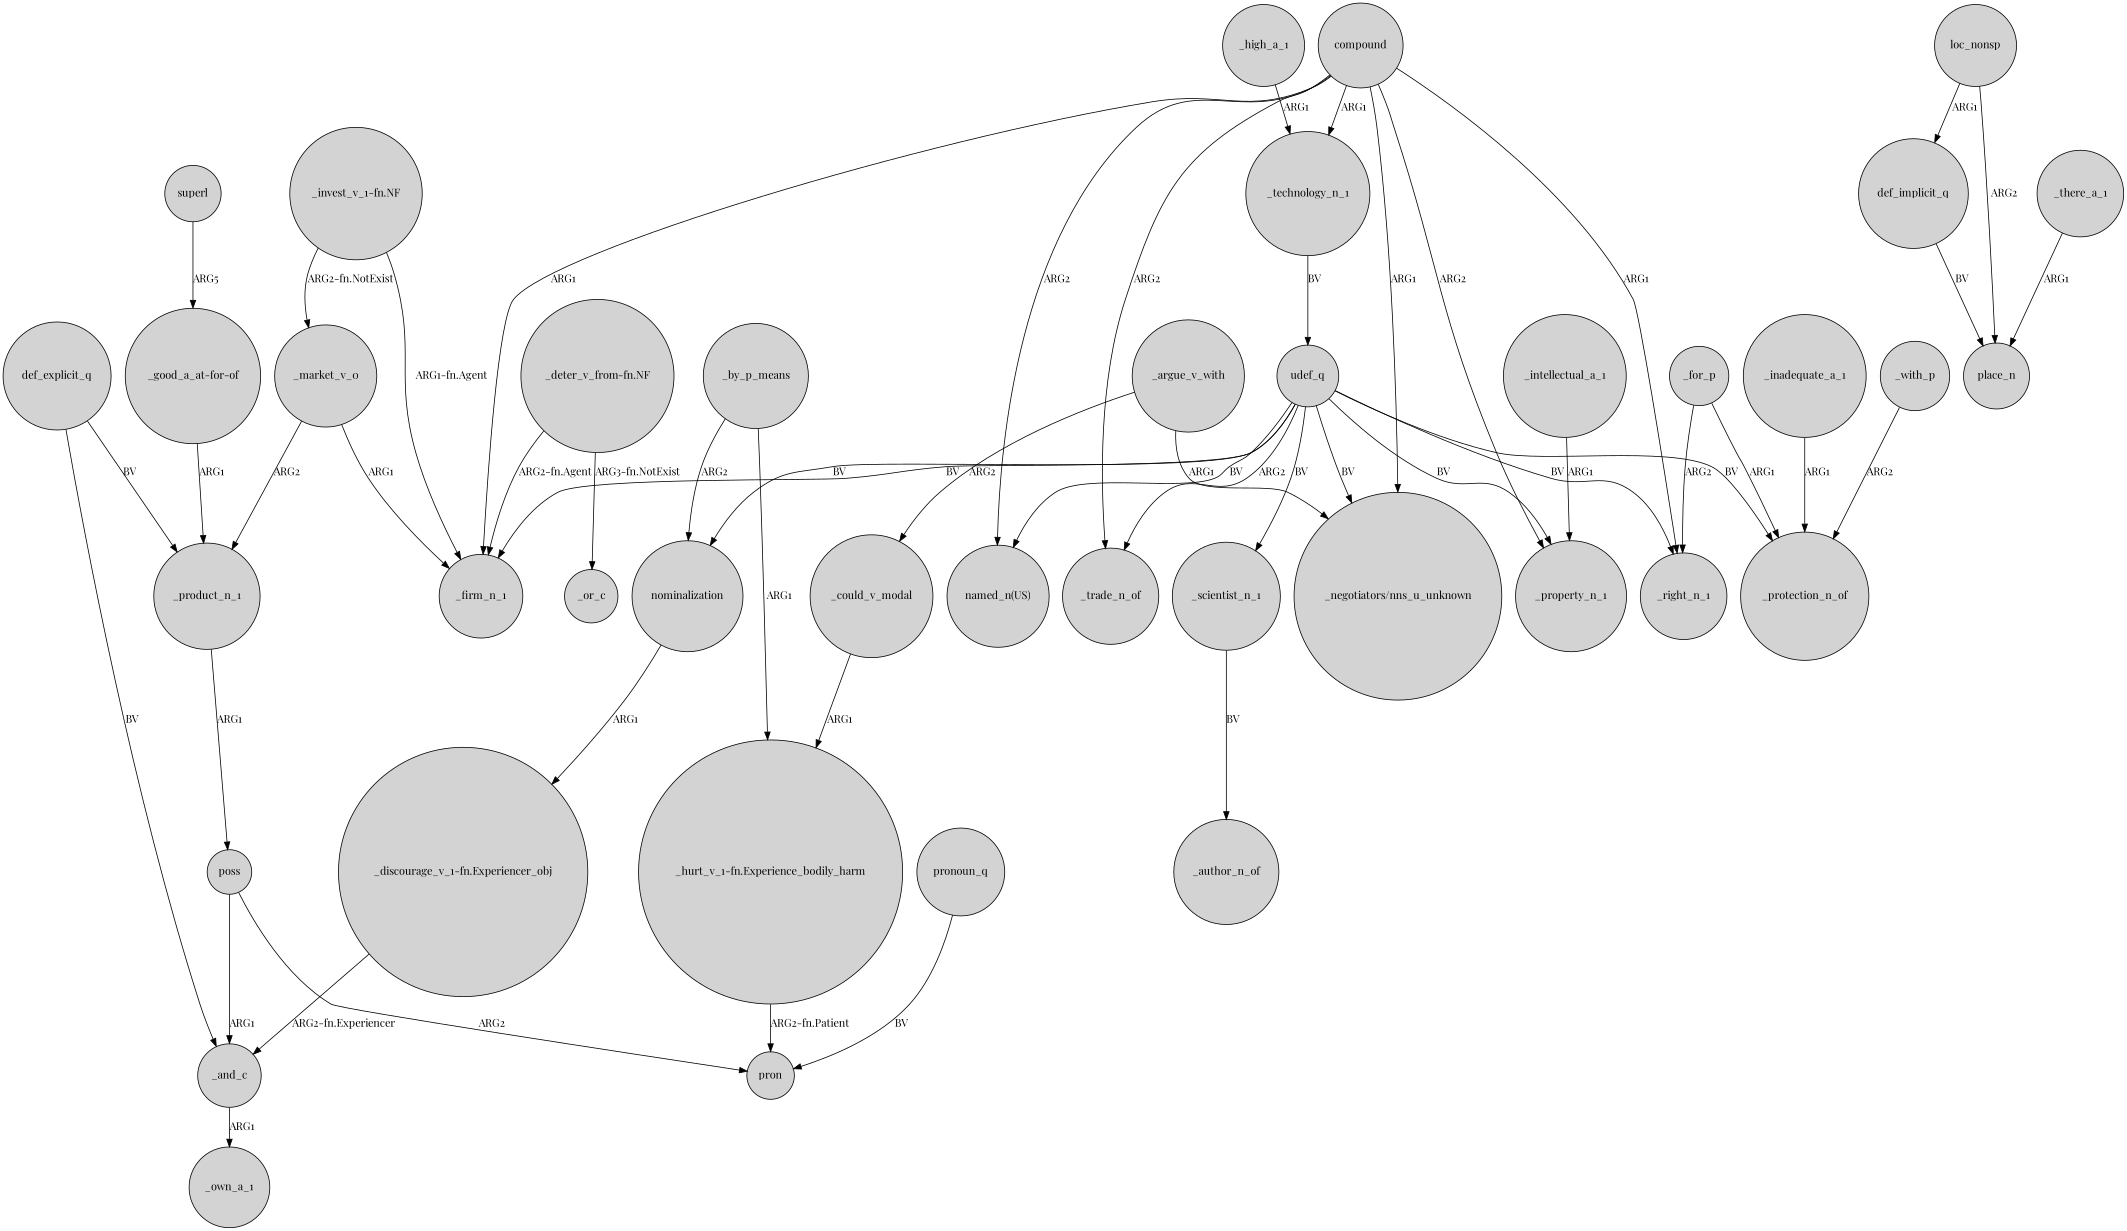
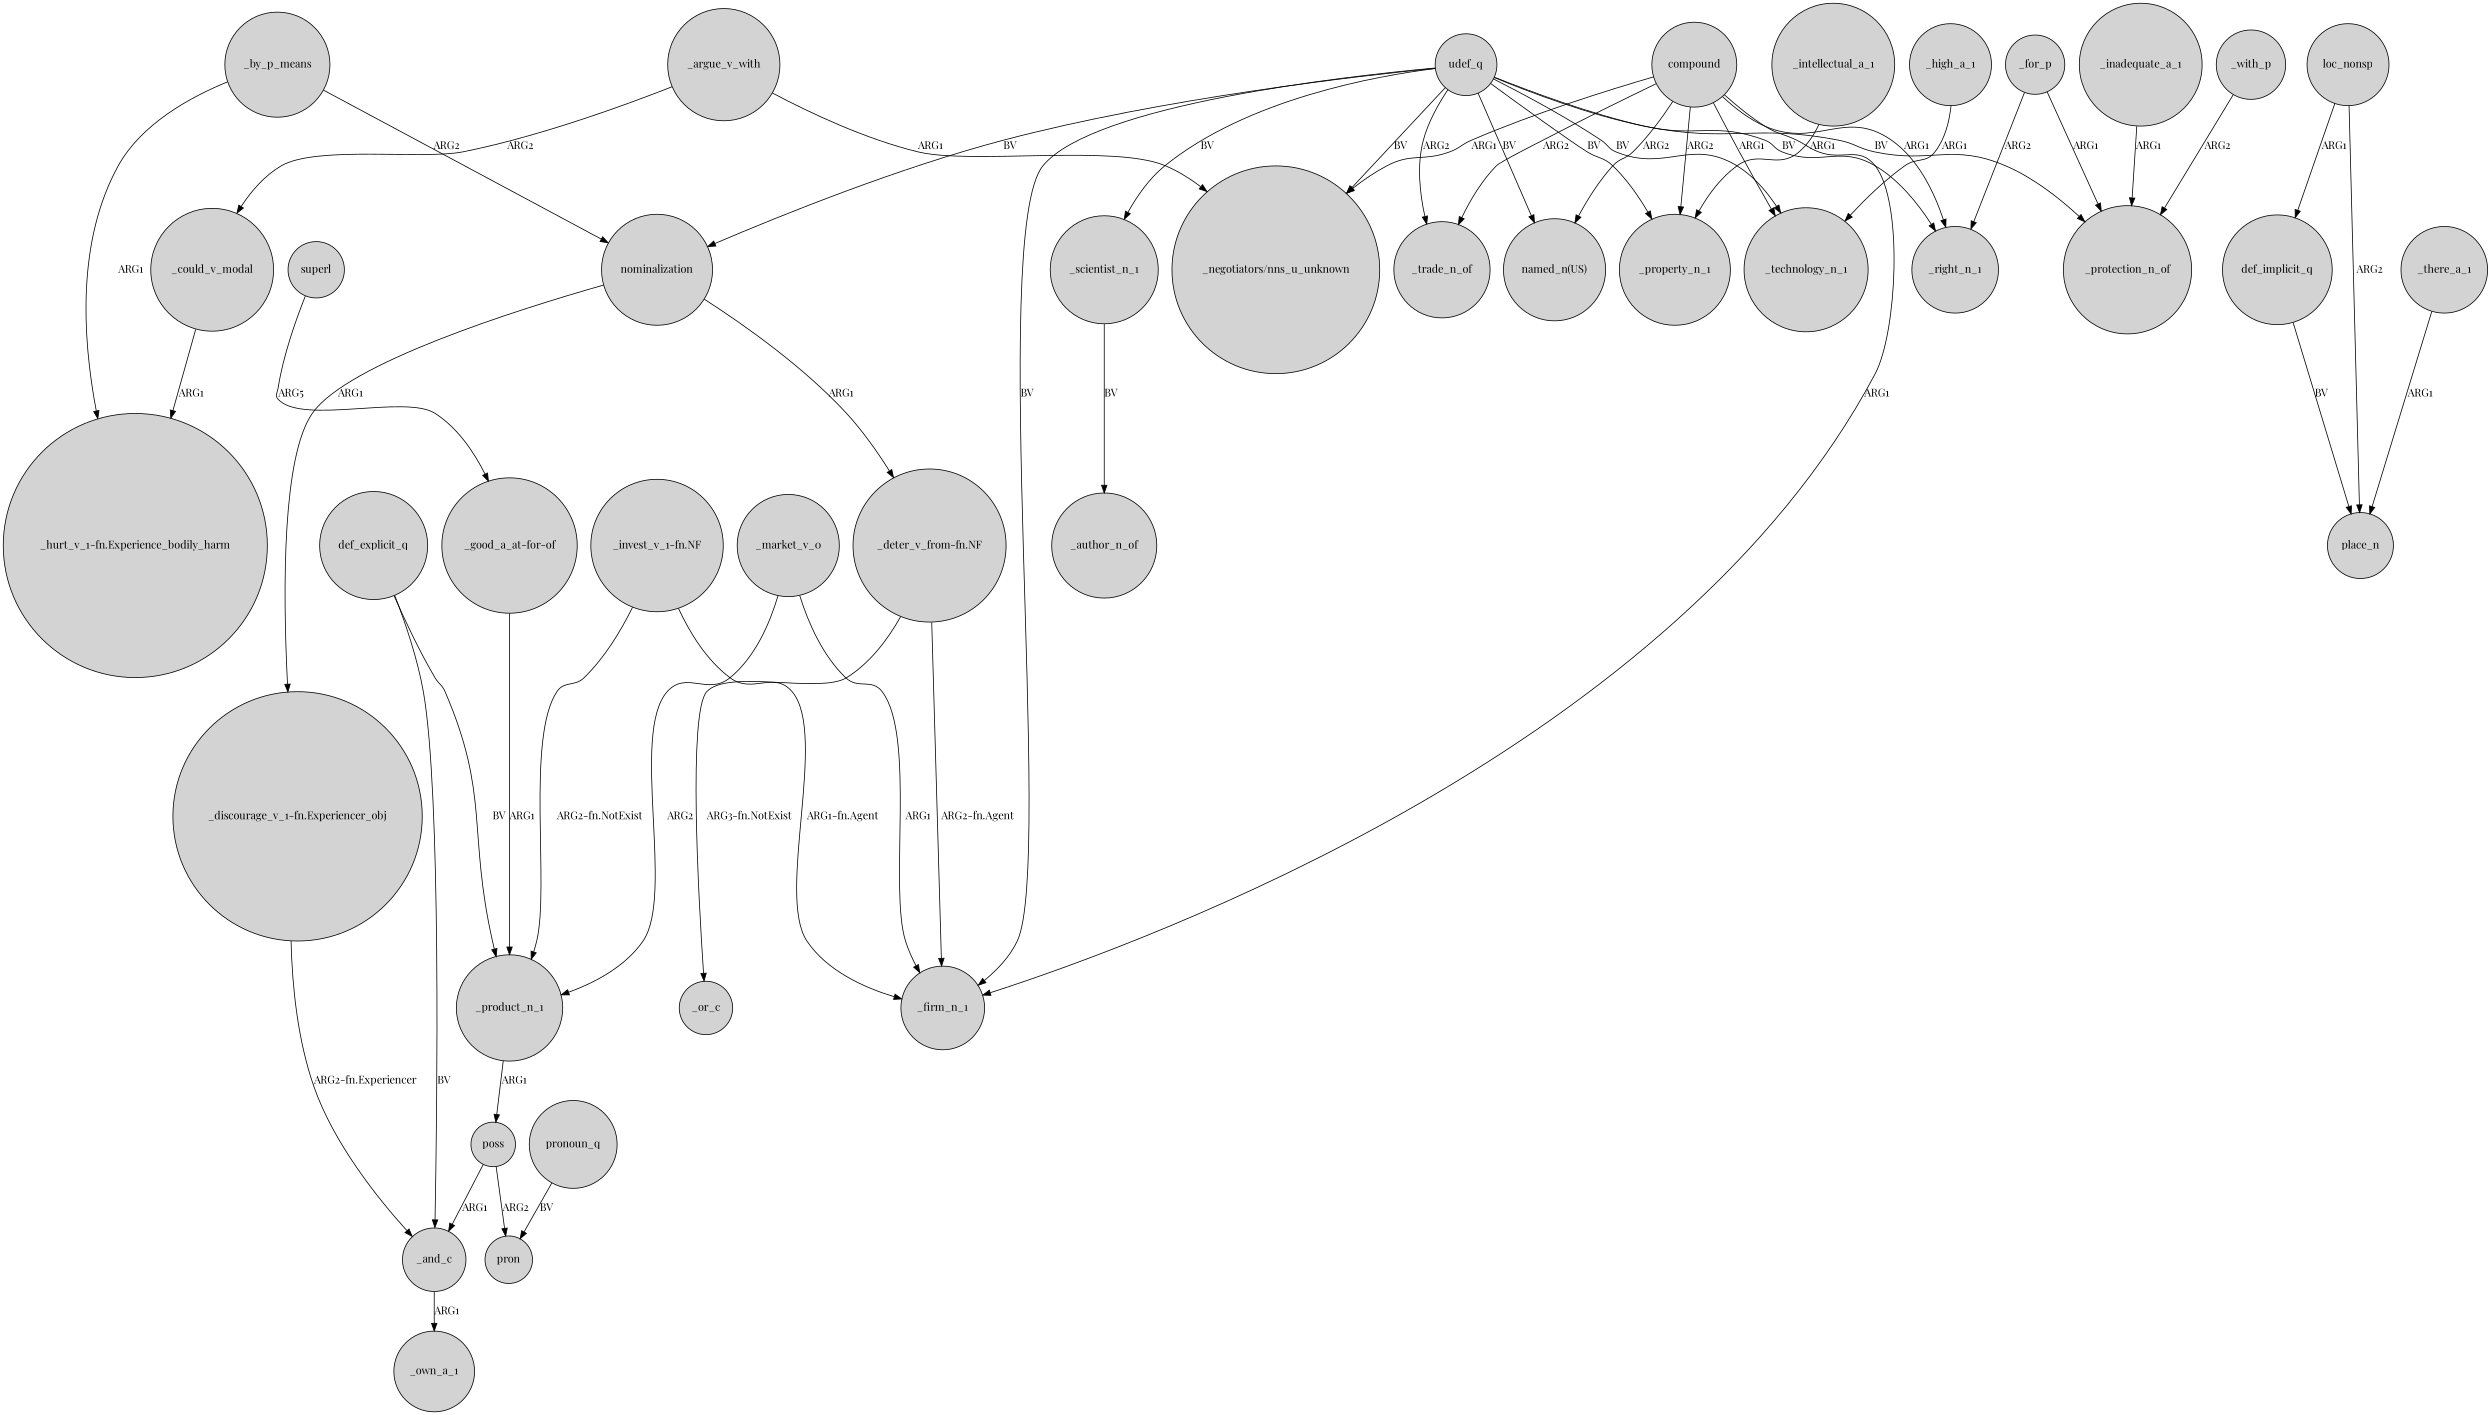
(306, 283) -> (541, 762)
(1308, 296) -> (1634, 157)
none -> (807, 375)
(771, 1024) -> none
